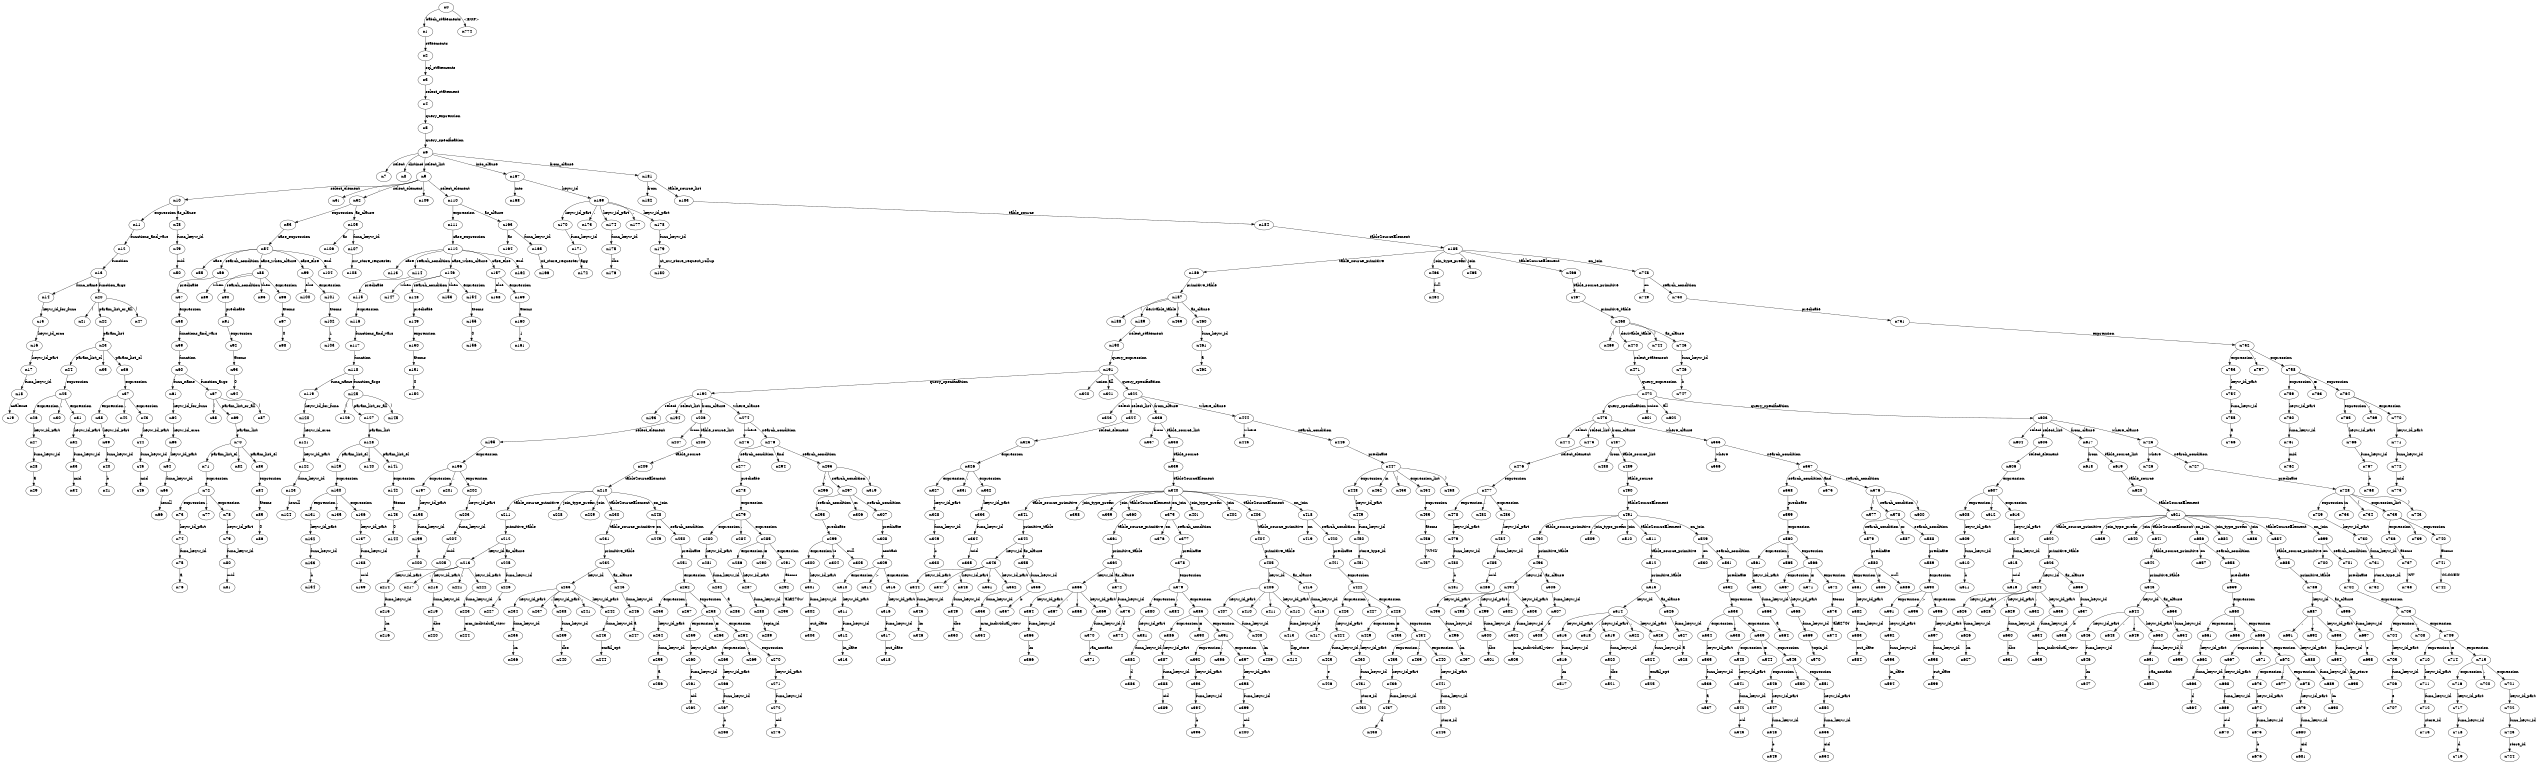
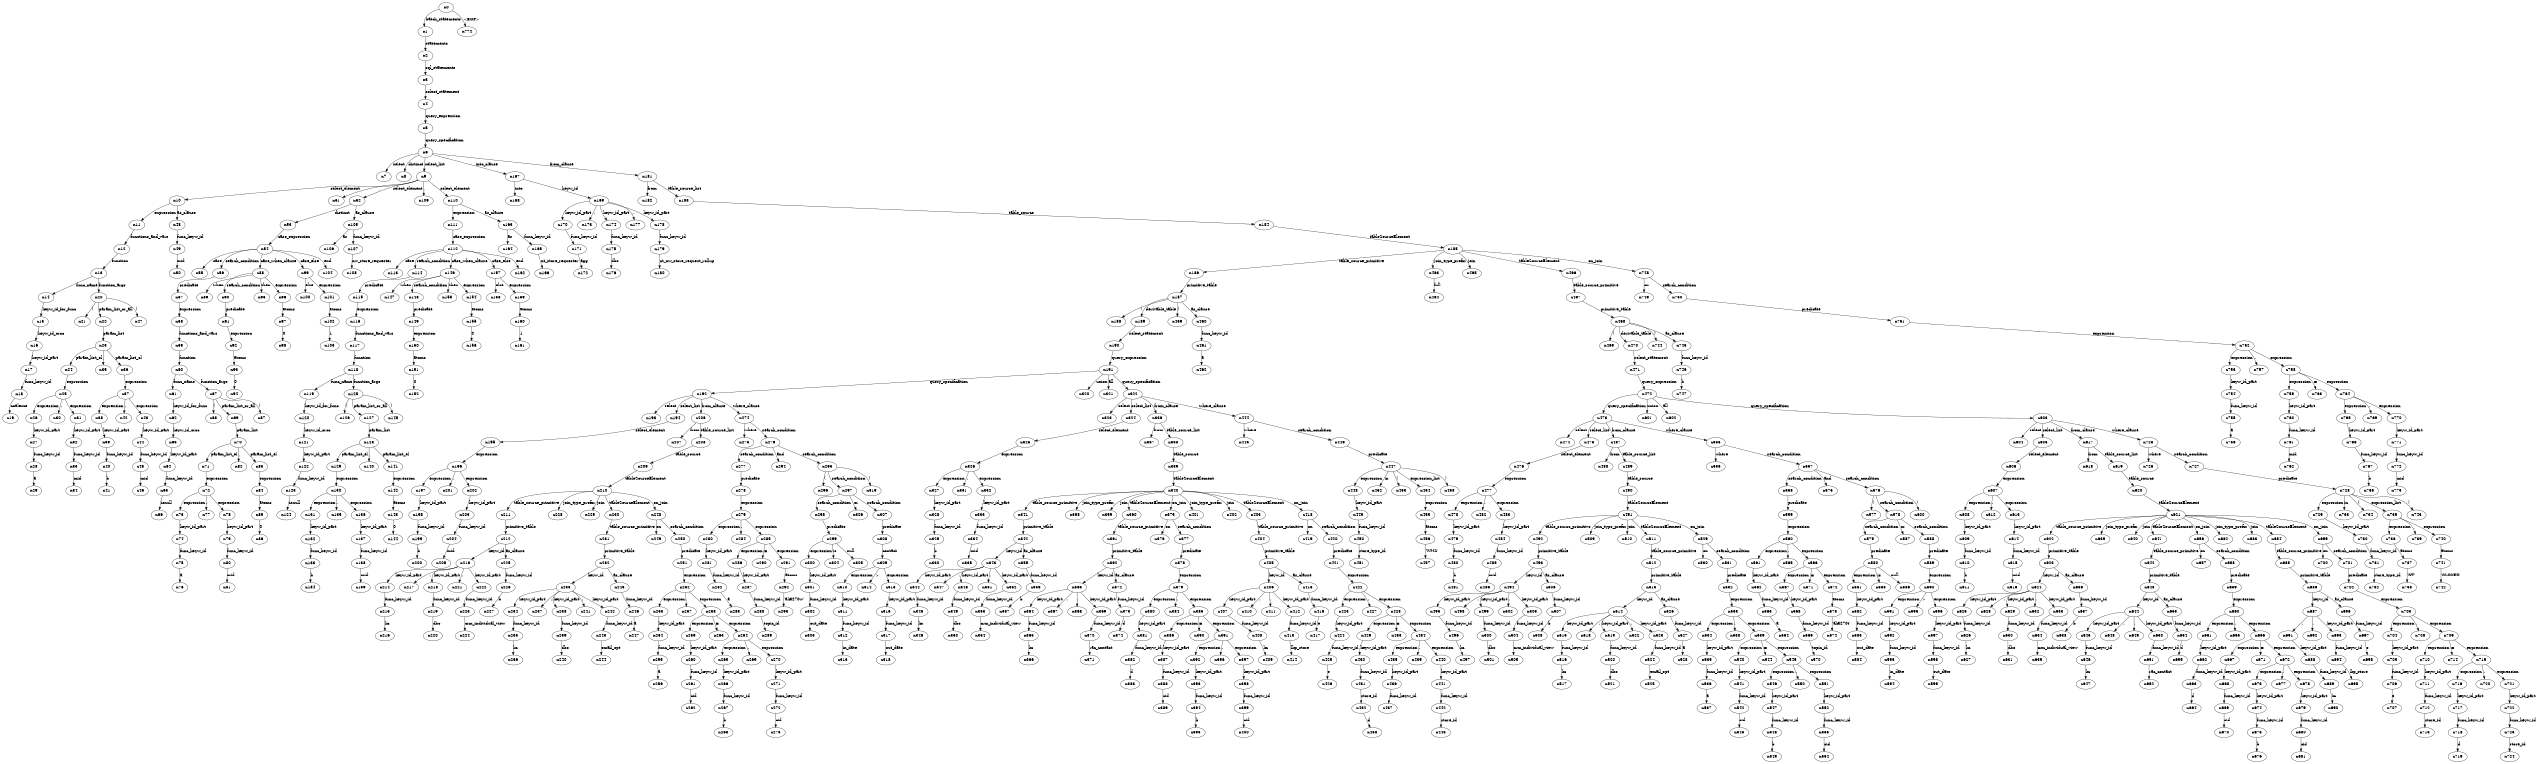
(342, 213) -> (342, 213)
(2312, 588) -> (2312, 588)
(1381, 719) -> (1366, 719)
